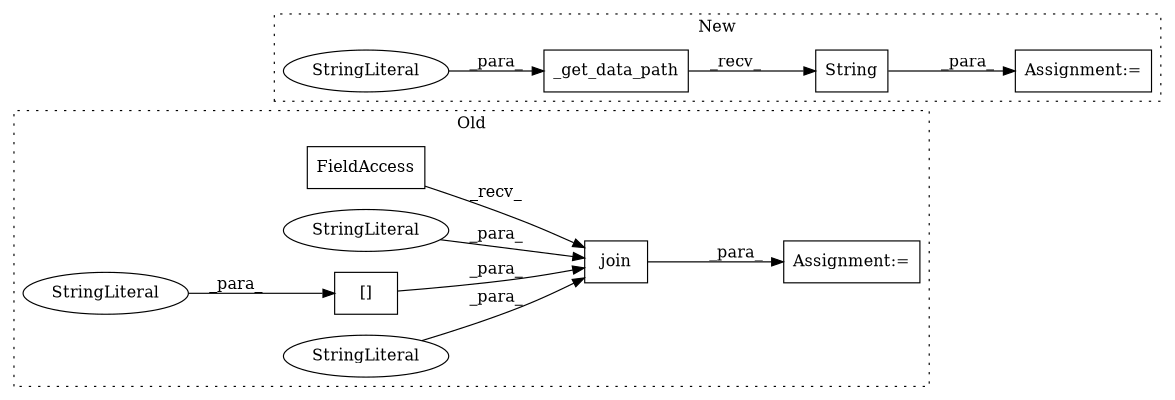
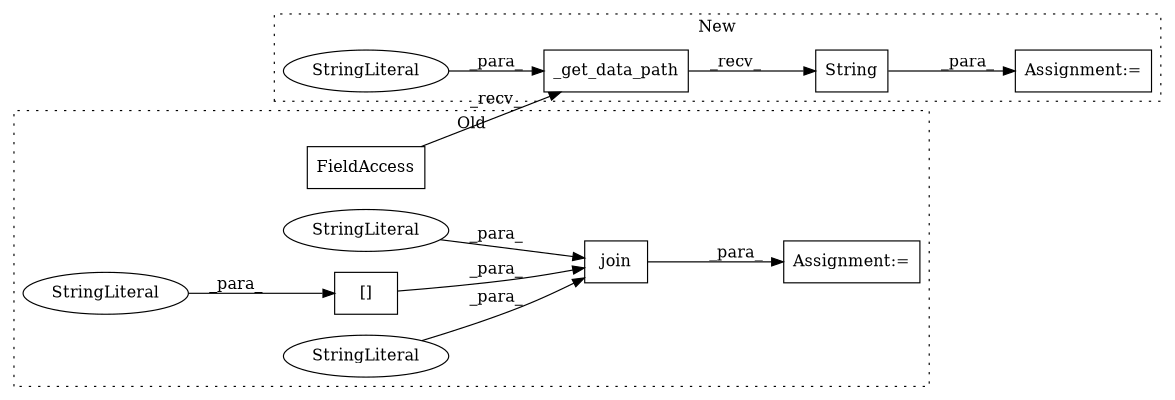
(500, 212) -> (485, 122)
